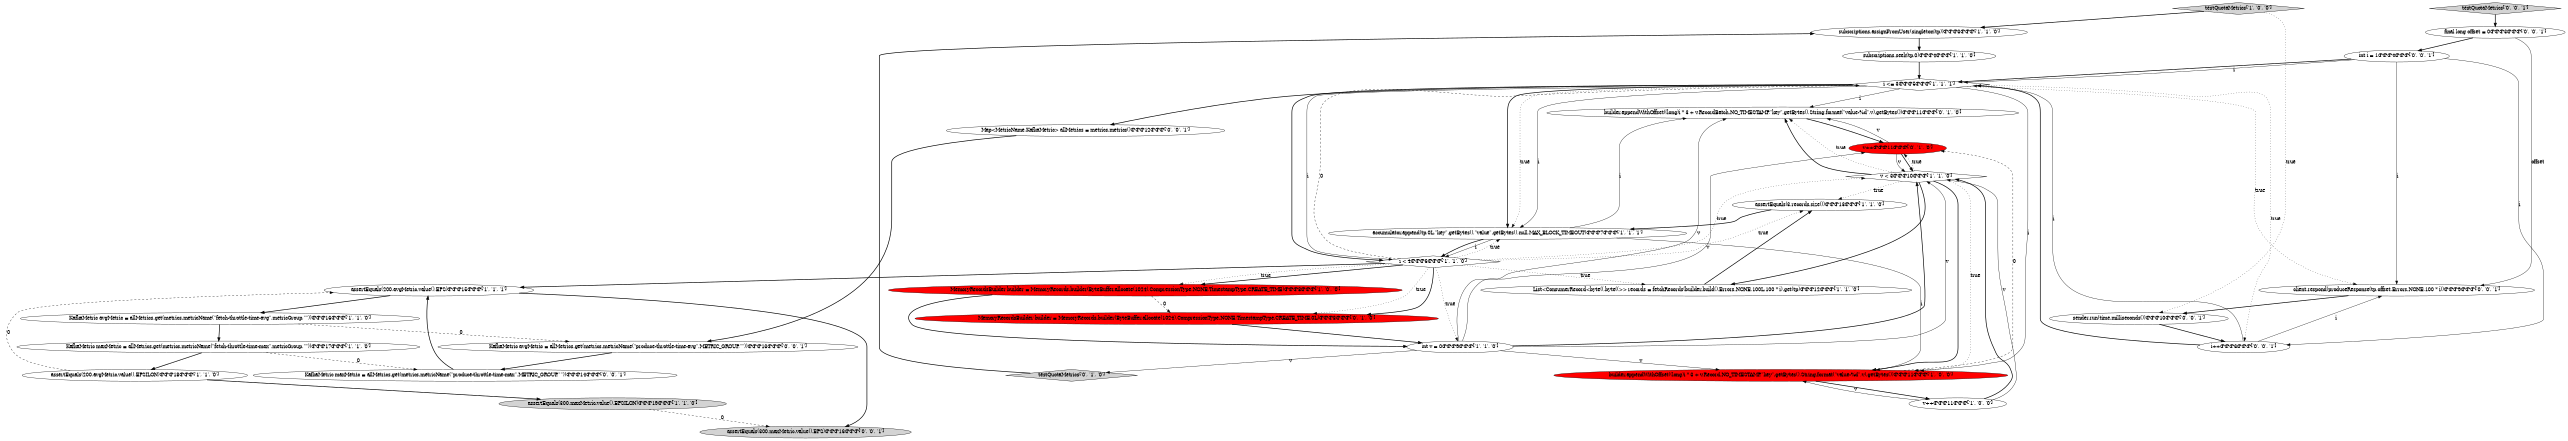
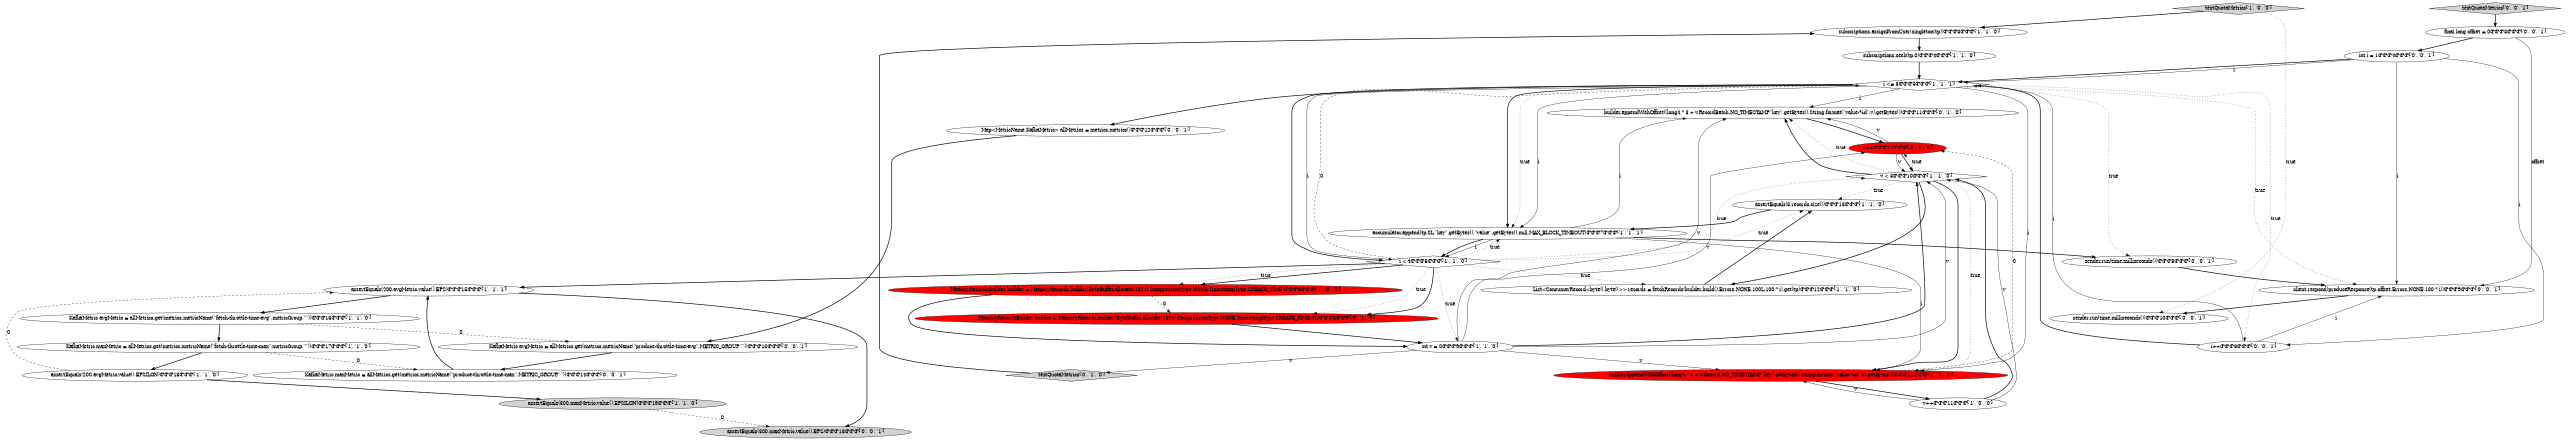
none -> (2149, 262)
(2190, 333) -> none
